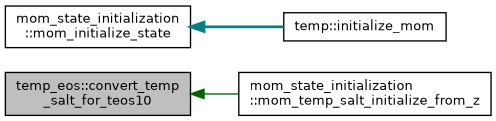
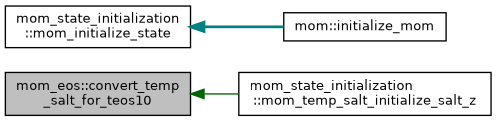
(365, 27) -> (365, 27)
(98, 94) -> (98, 94)
(365, 94) -> (365, 94)
